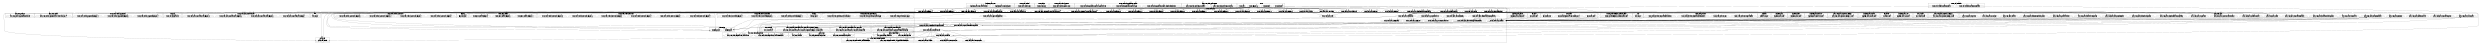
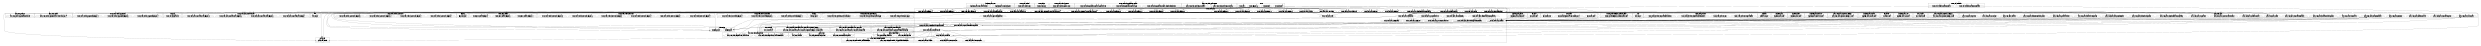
(1199, 12) -> none
